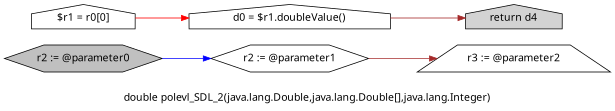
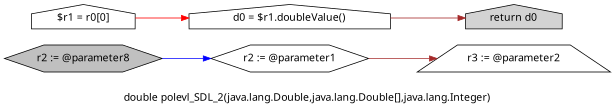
(514, 18) -> (514, 18)
(83, 58) -> (83, 58)
